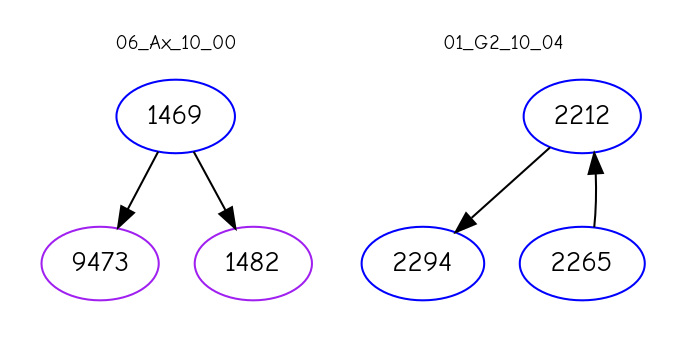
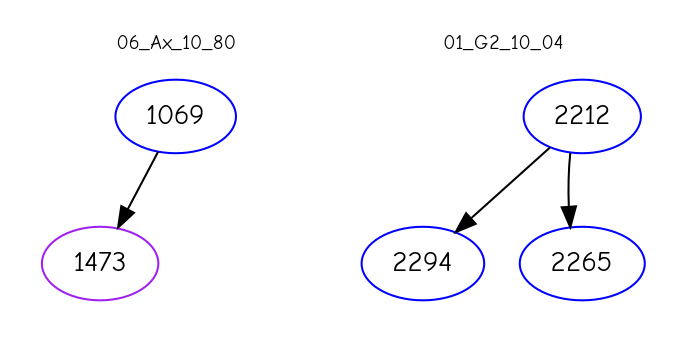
(177, 44) -> (177, 44)
(176, 116) -> (176, 116)
(596, 201) -> (569, 180)
(100, 264) -> (100, 264)
(253, 264) -> none
